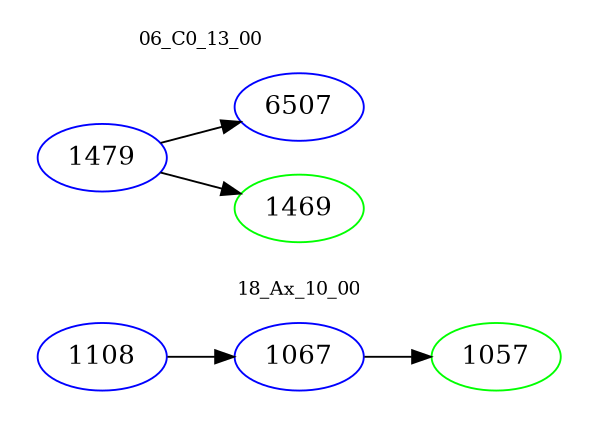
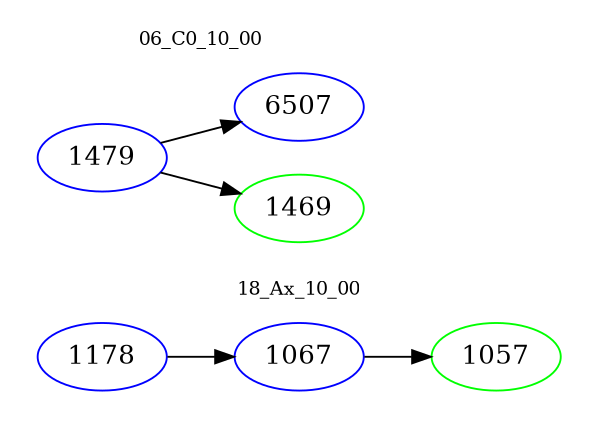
(201, 40) -> (201, 40)
(102, 357) -> (102, 357)
